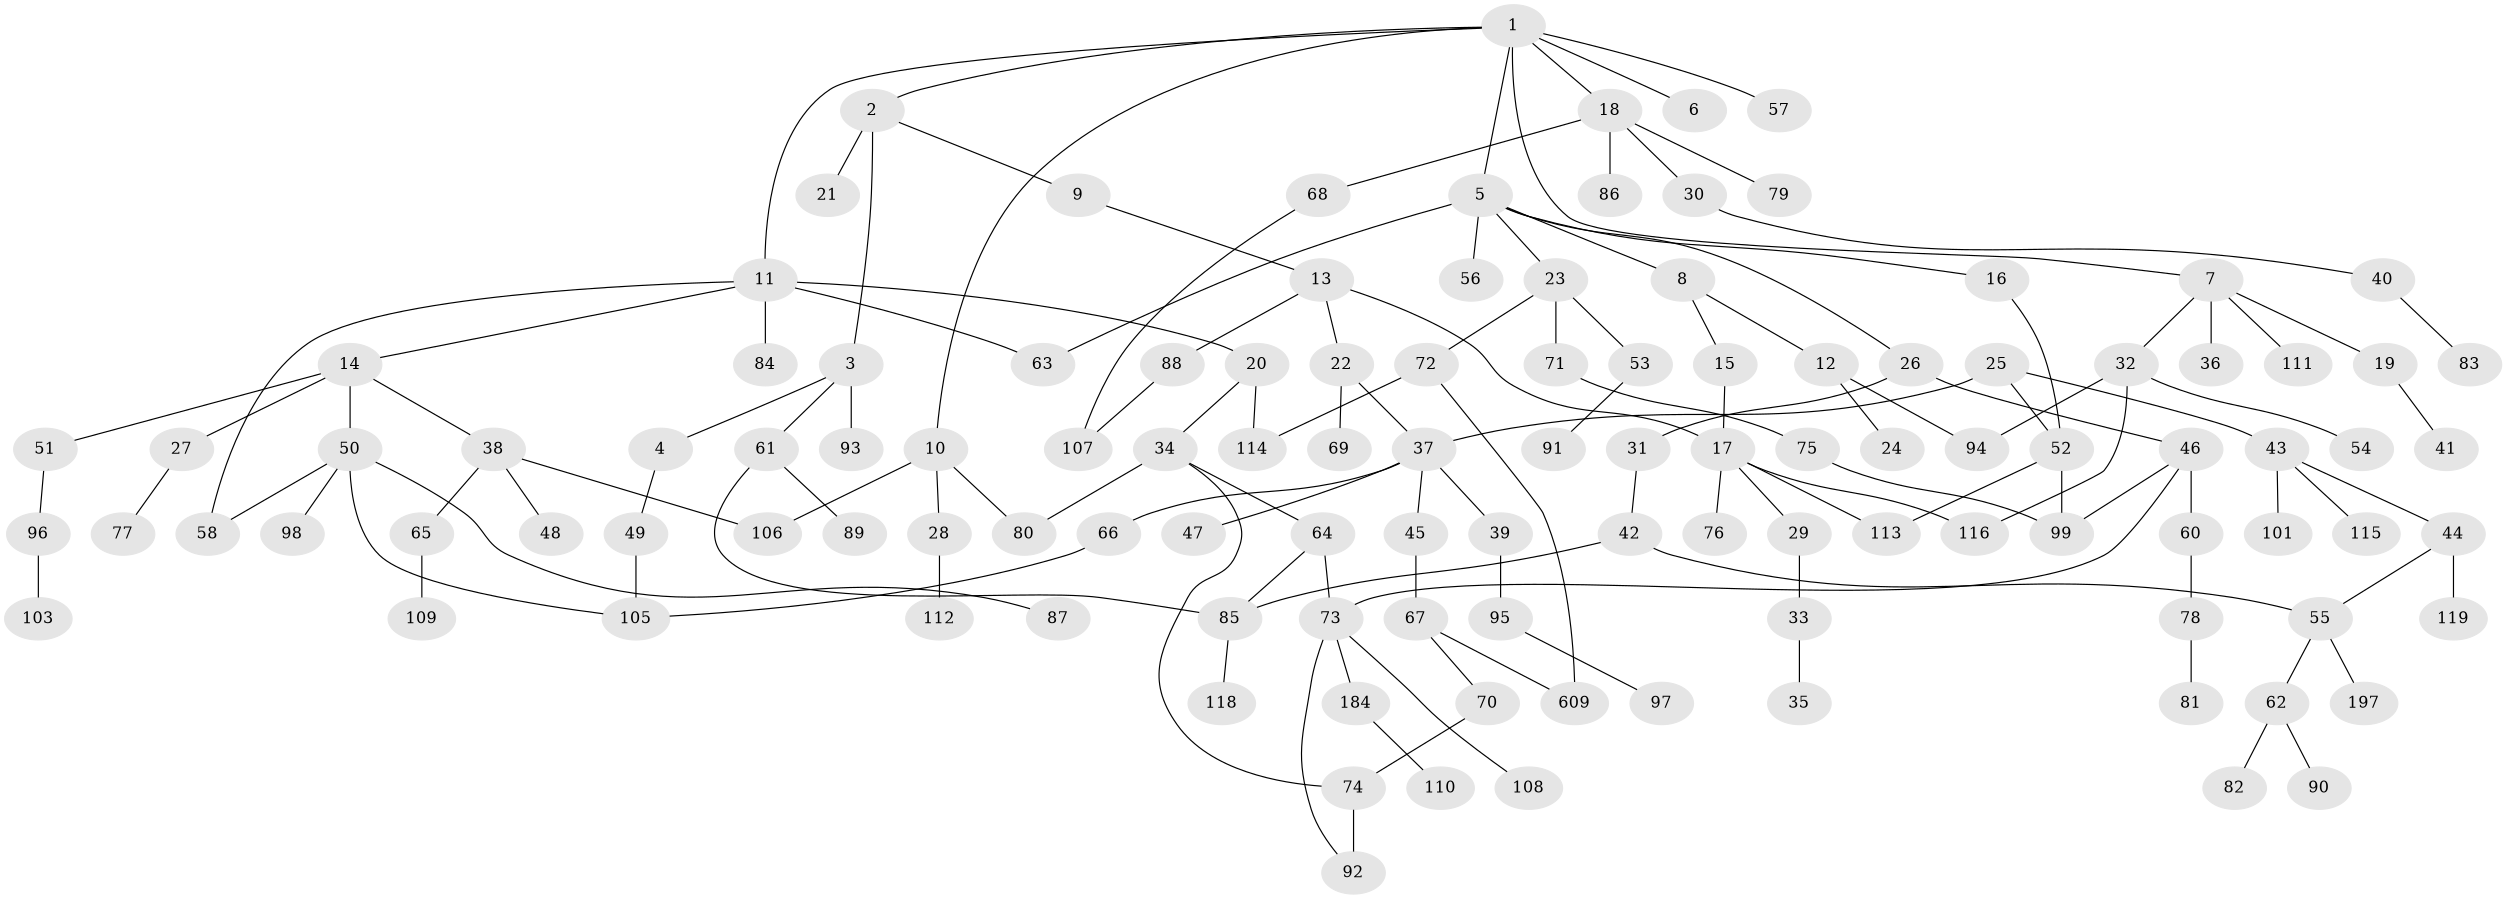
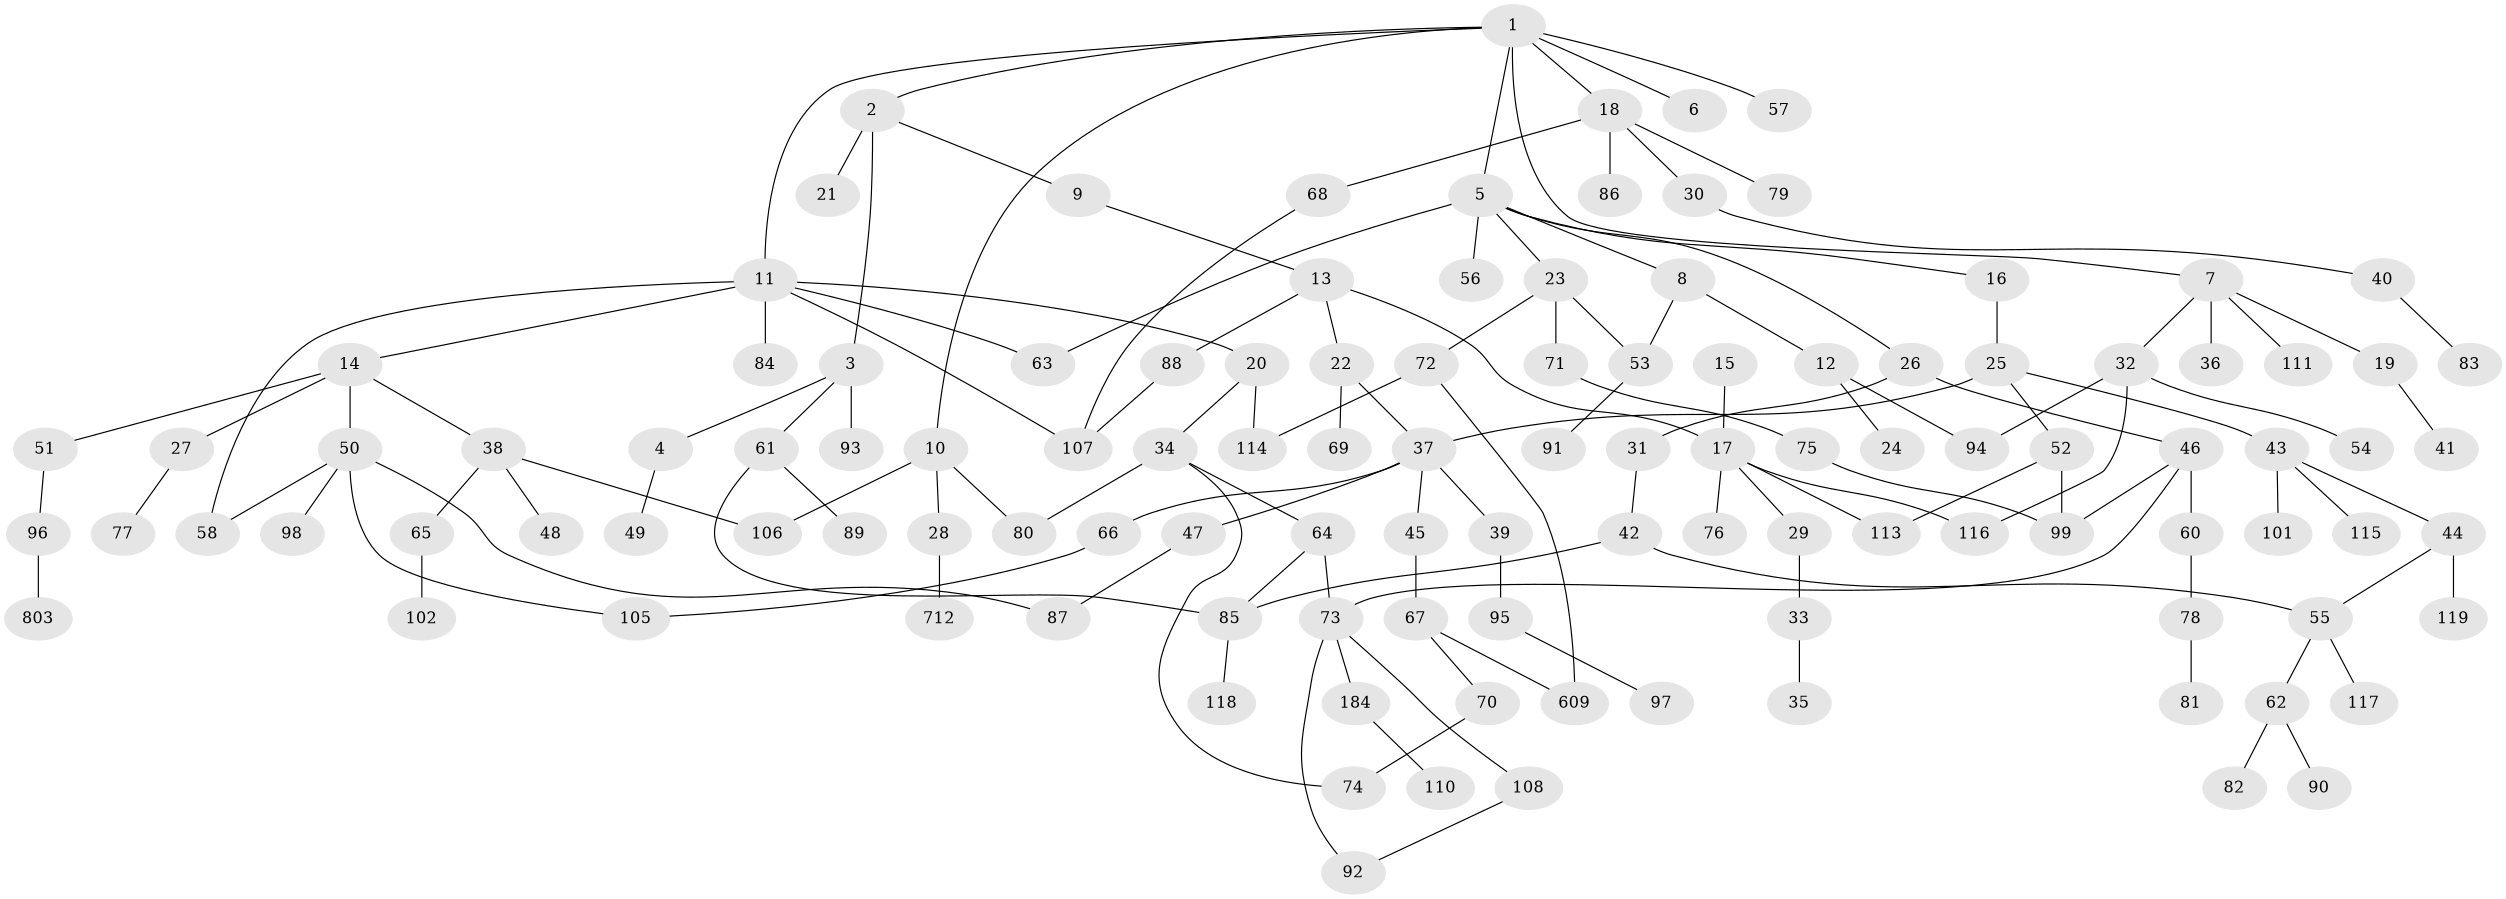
(1704, 322) -> (1662, 322)
none -> (924, 360)
(2045, 360) -> (1997, 322)
none -> (1126, 576)
(636, 577) -> none
(38, 619) -> (38, 619)
(422, 619) -> (422, 619)
(939, 619) -> (939, 619)
(2364, 703) -> (2364, 703)
(1354, 831) -> (1441, 831)
